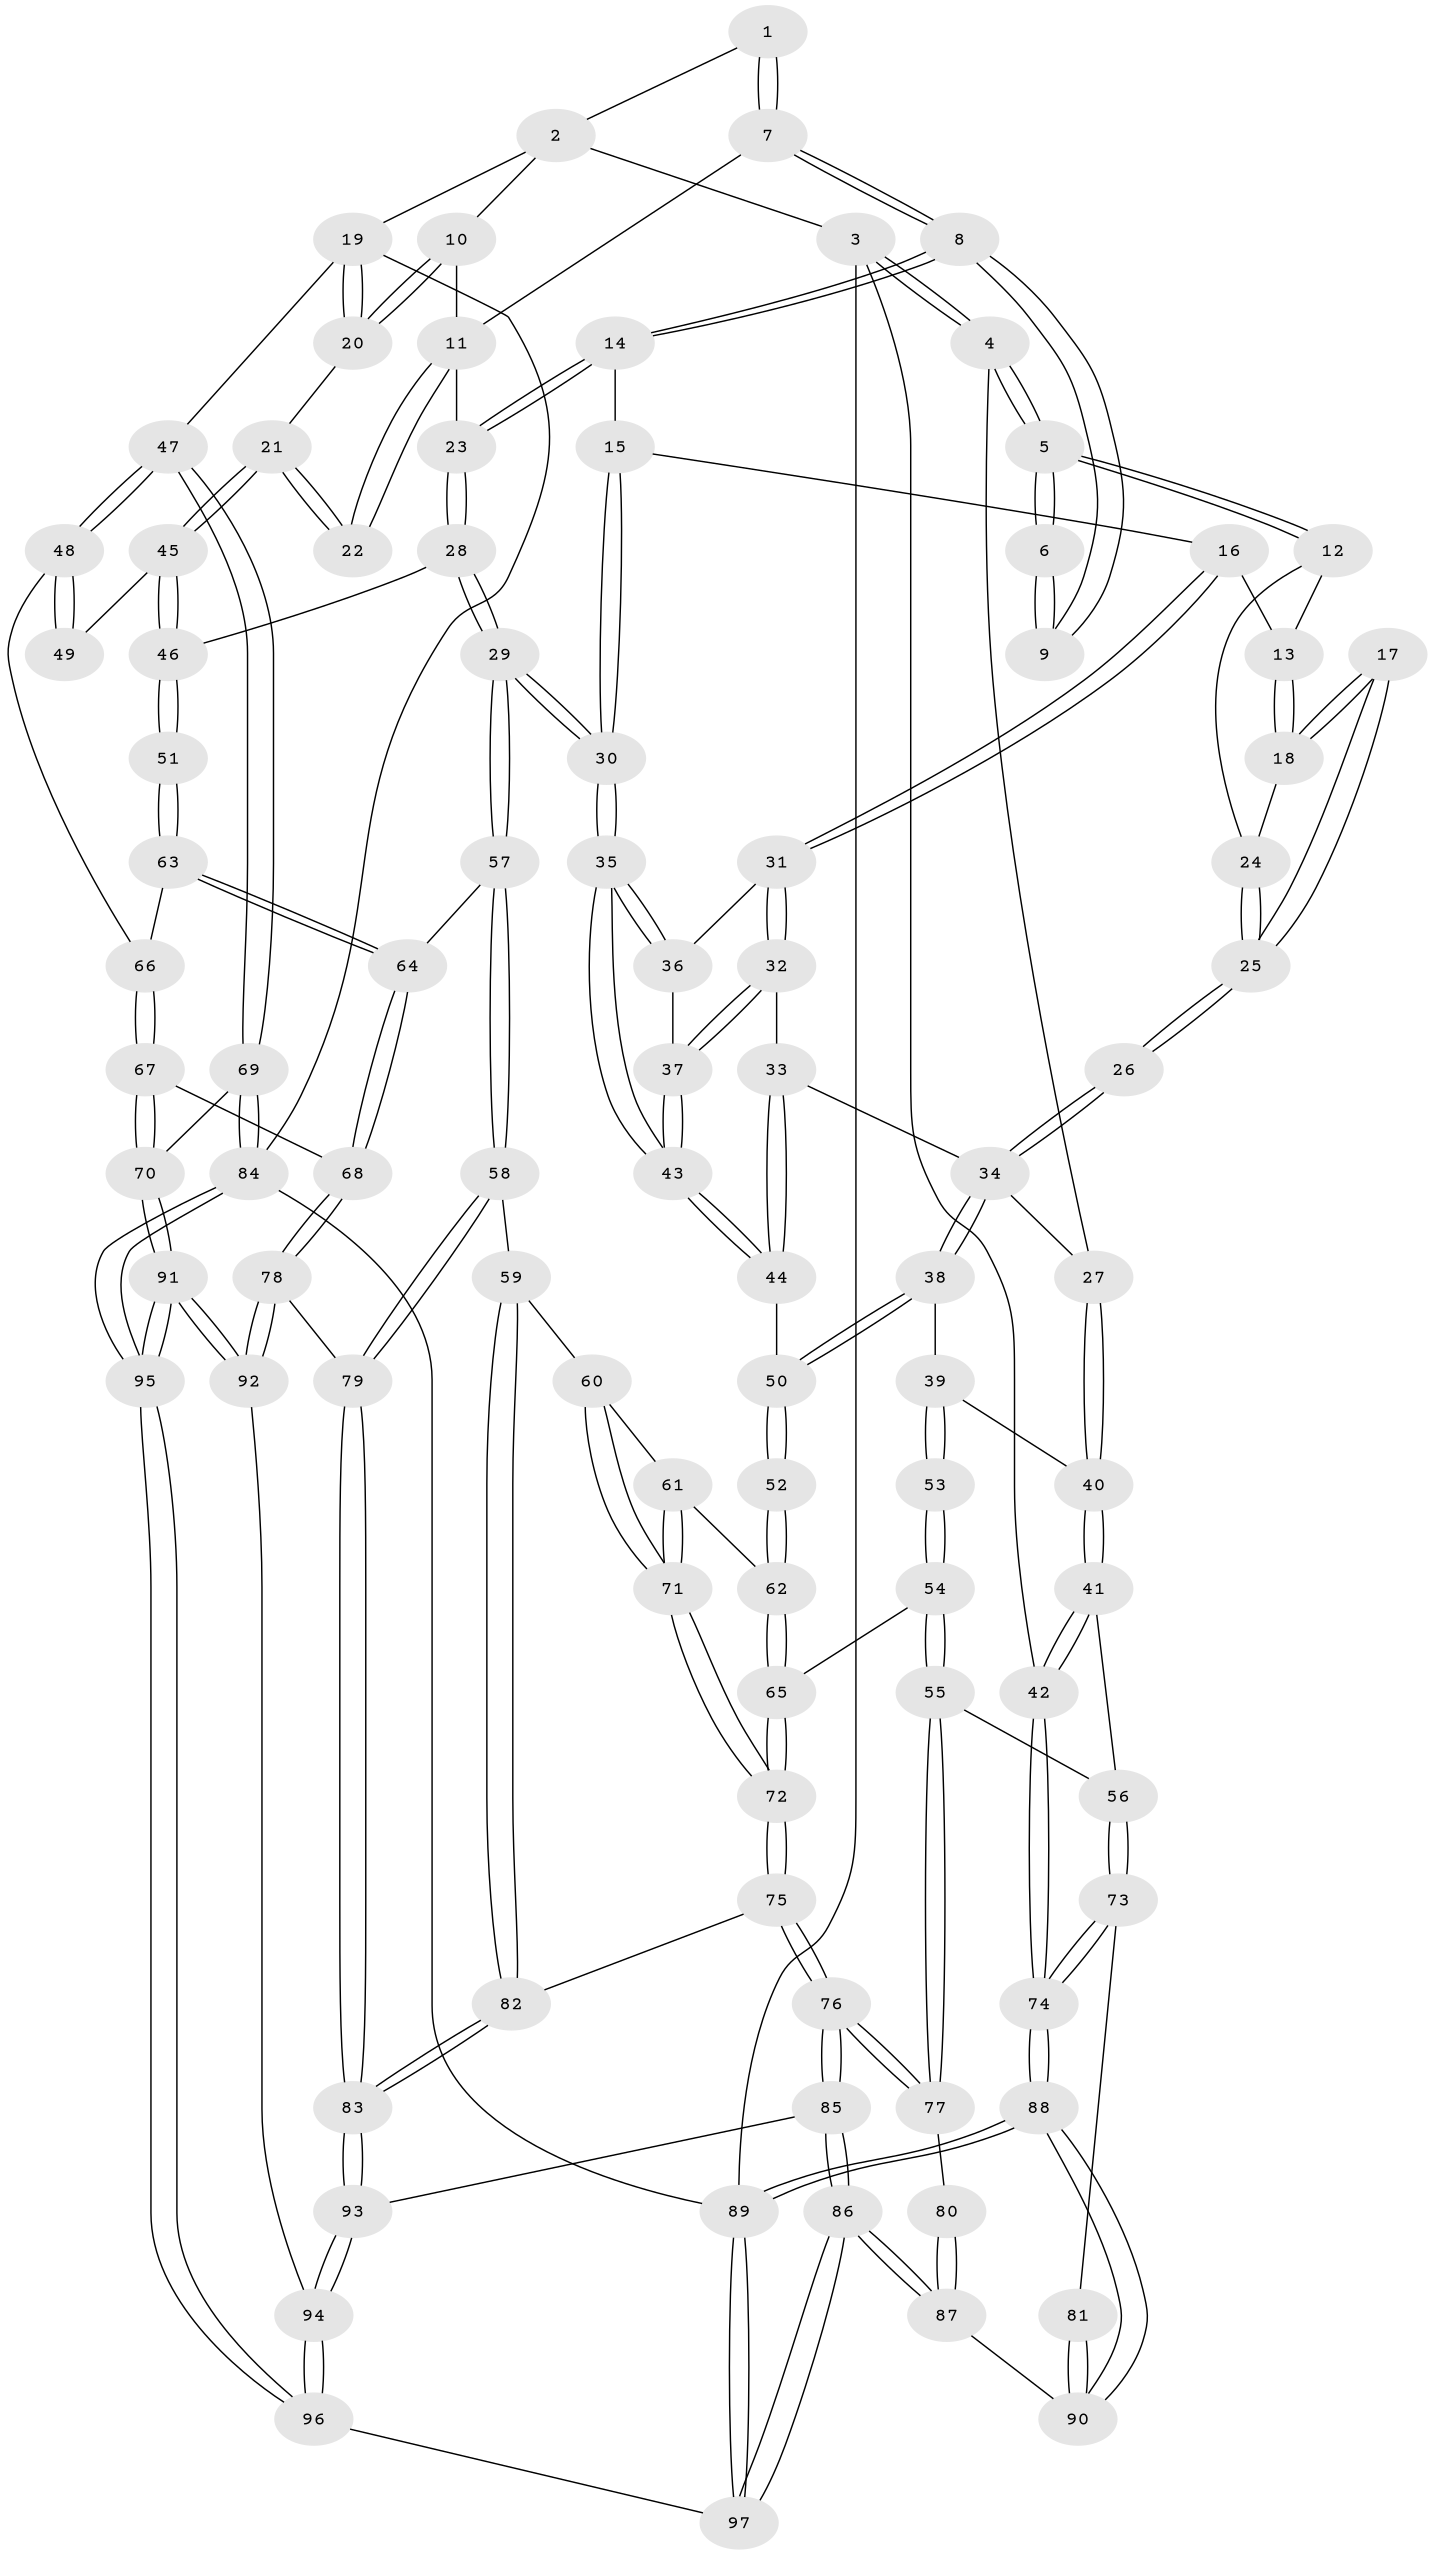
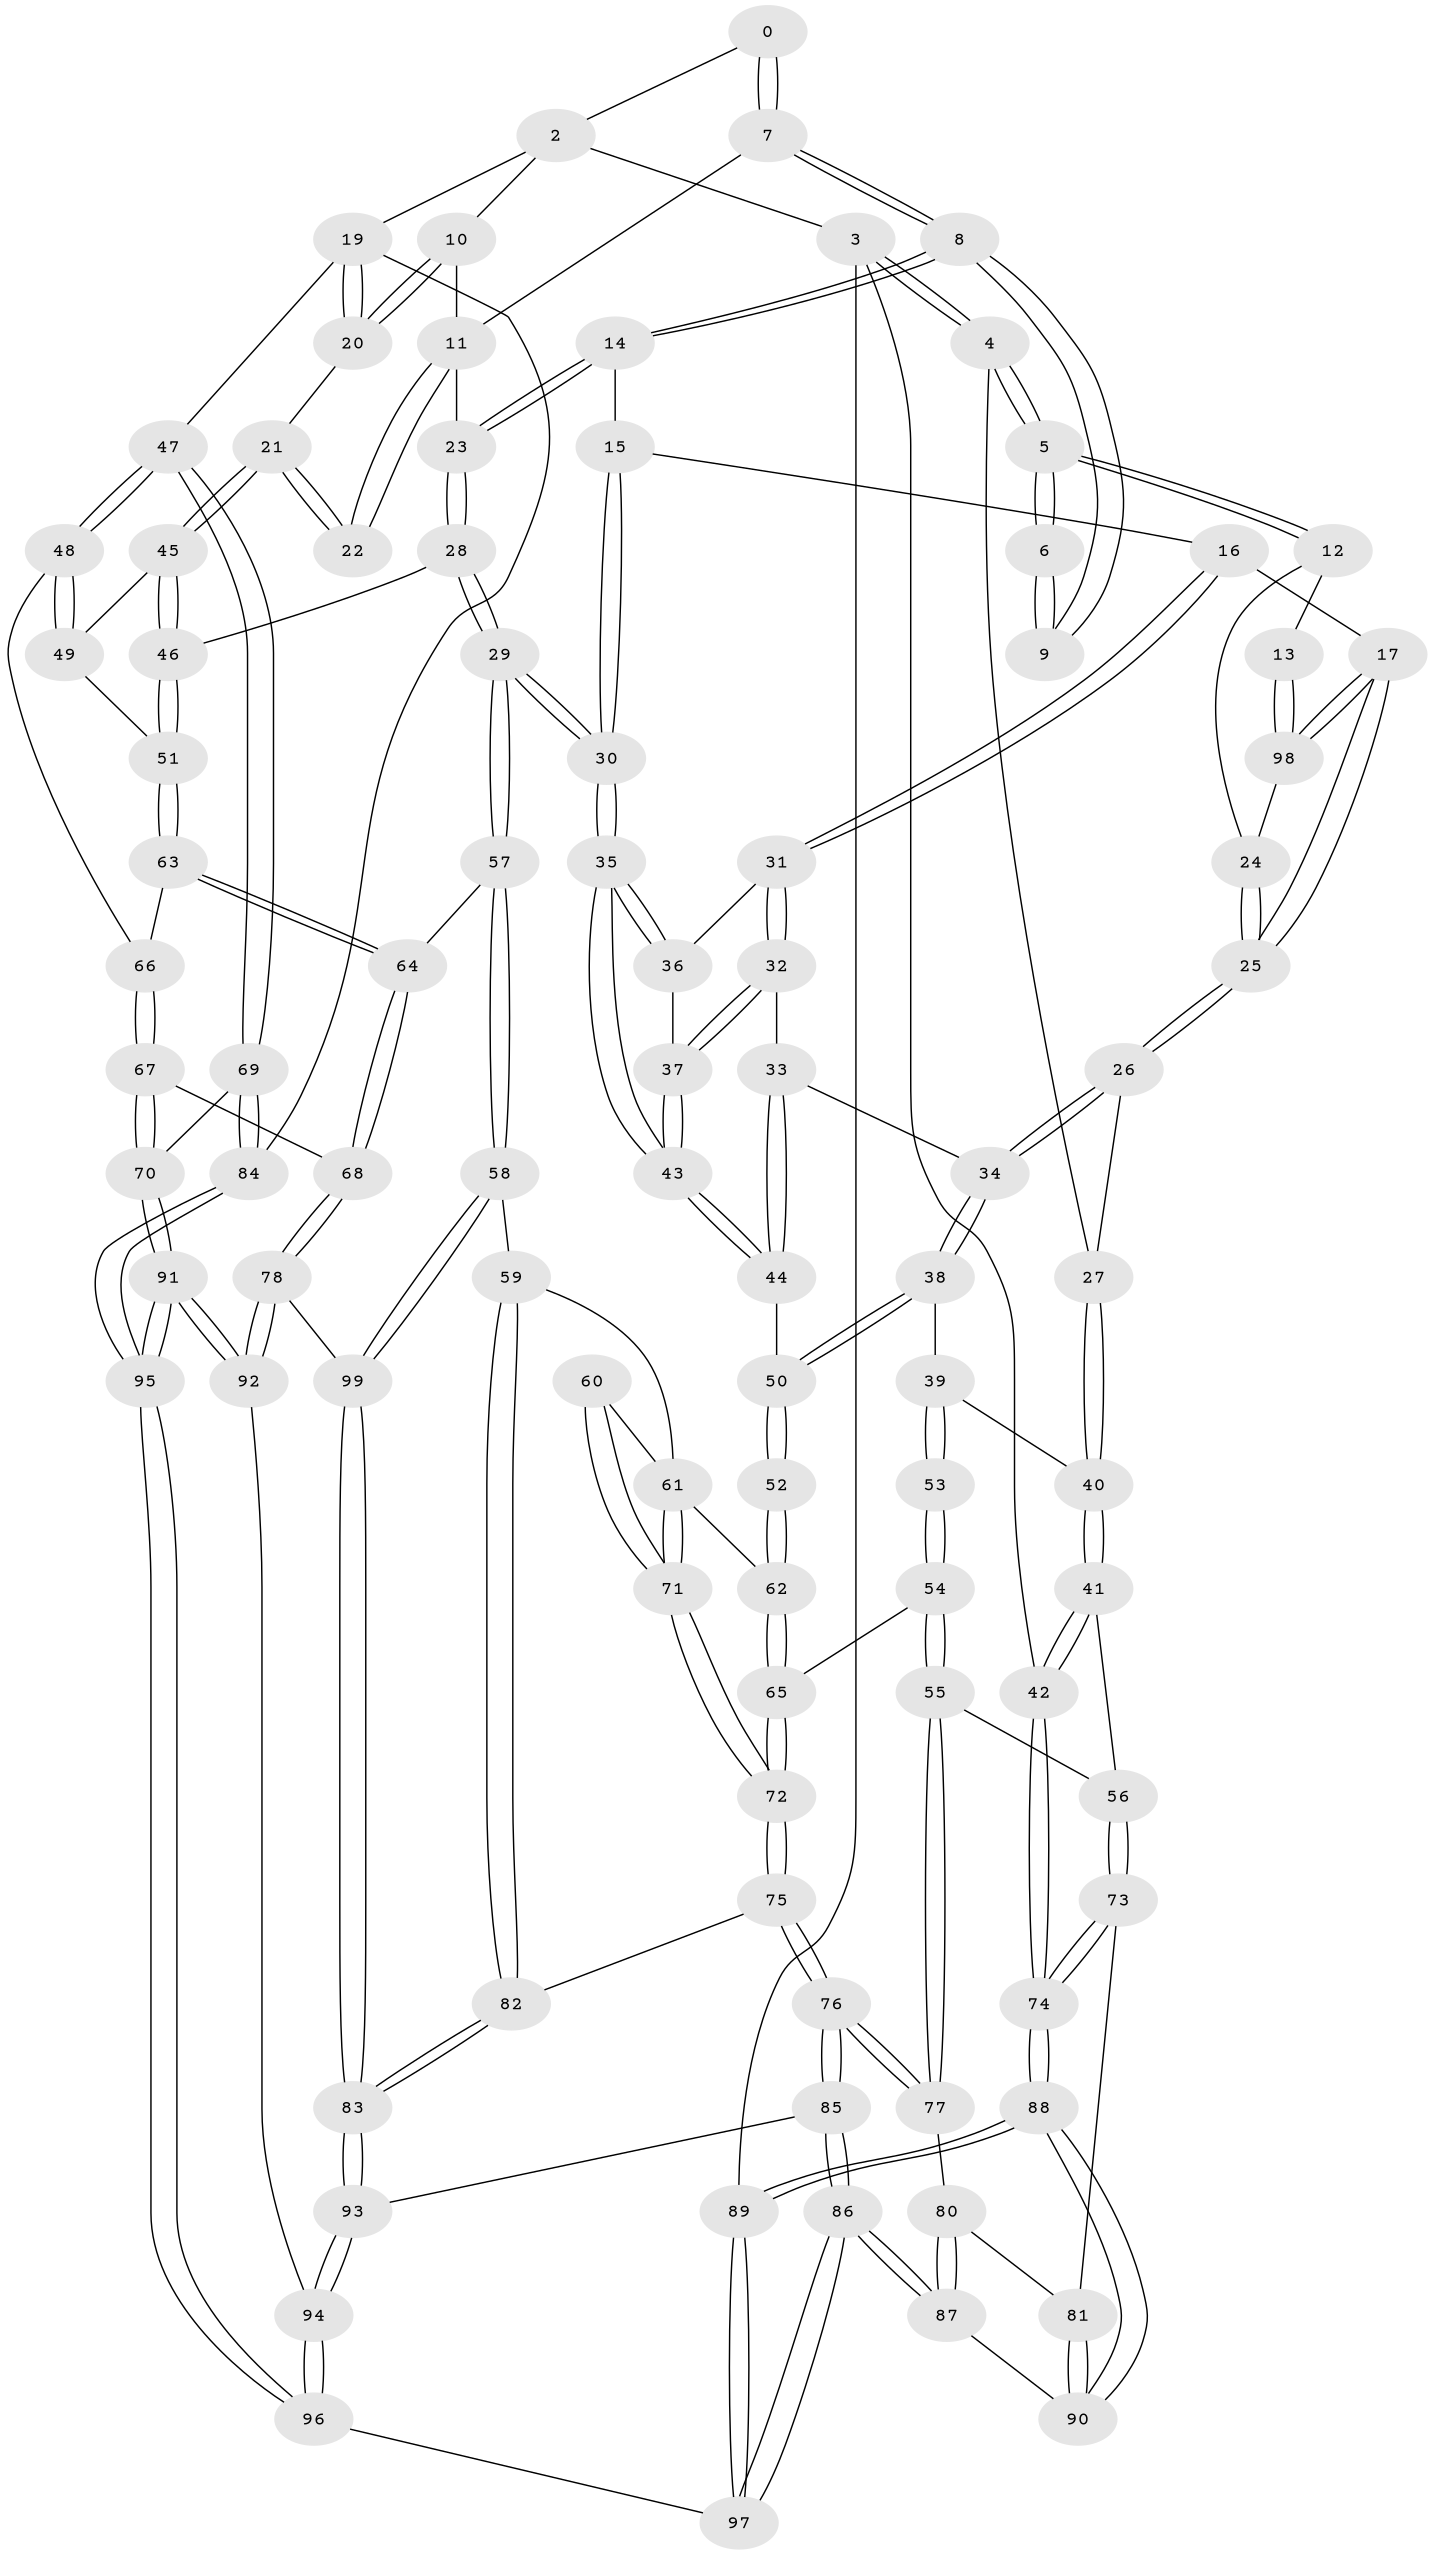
(768, 32) -> (768, 32)
(1260, 608) -> (1301, 598)
none -> (116, 706)
(1284, 758) -> (1284, 758)
(1042, 1225) -> (1109, 1173)
(552, 1329) -> (641, 1351)
(353, 1381) -> (353, 1381)
(432, 1745) -> none
none -> (1012, 2263)
